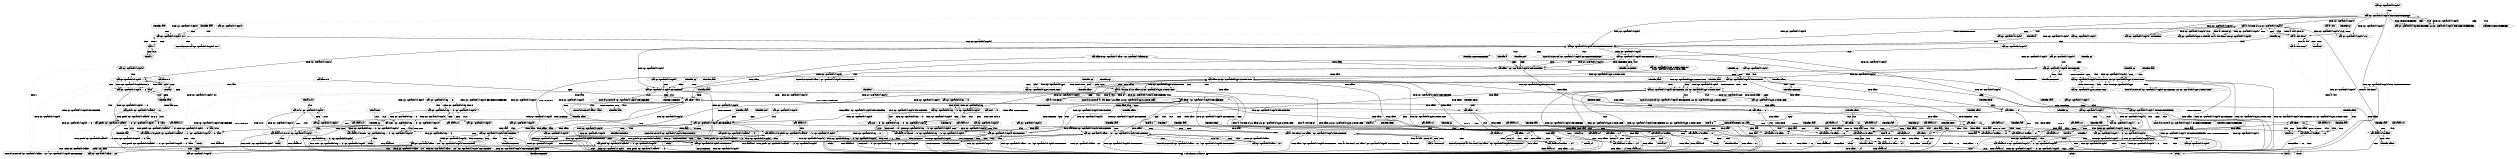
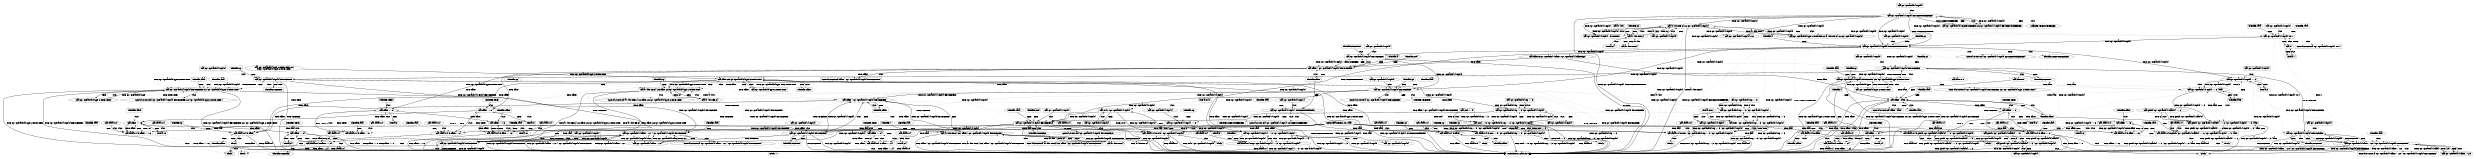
(1628, 62) -> none
none -> (1920, 83)
(607, 105) -> (1894, 105)
(2062, 105) -> (1627, 105)
(508, 118) -> (1074, 114)
(1267, 144) -> (647, 144)
(1661, 152) -> none
